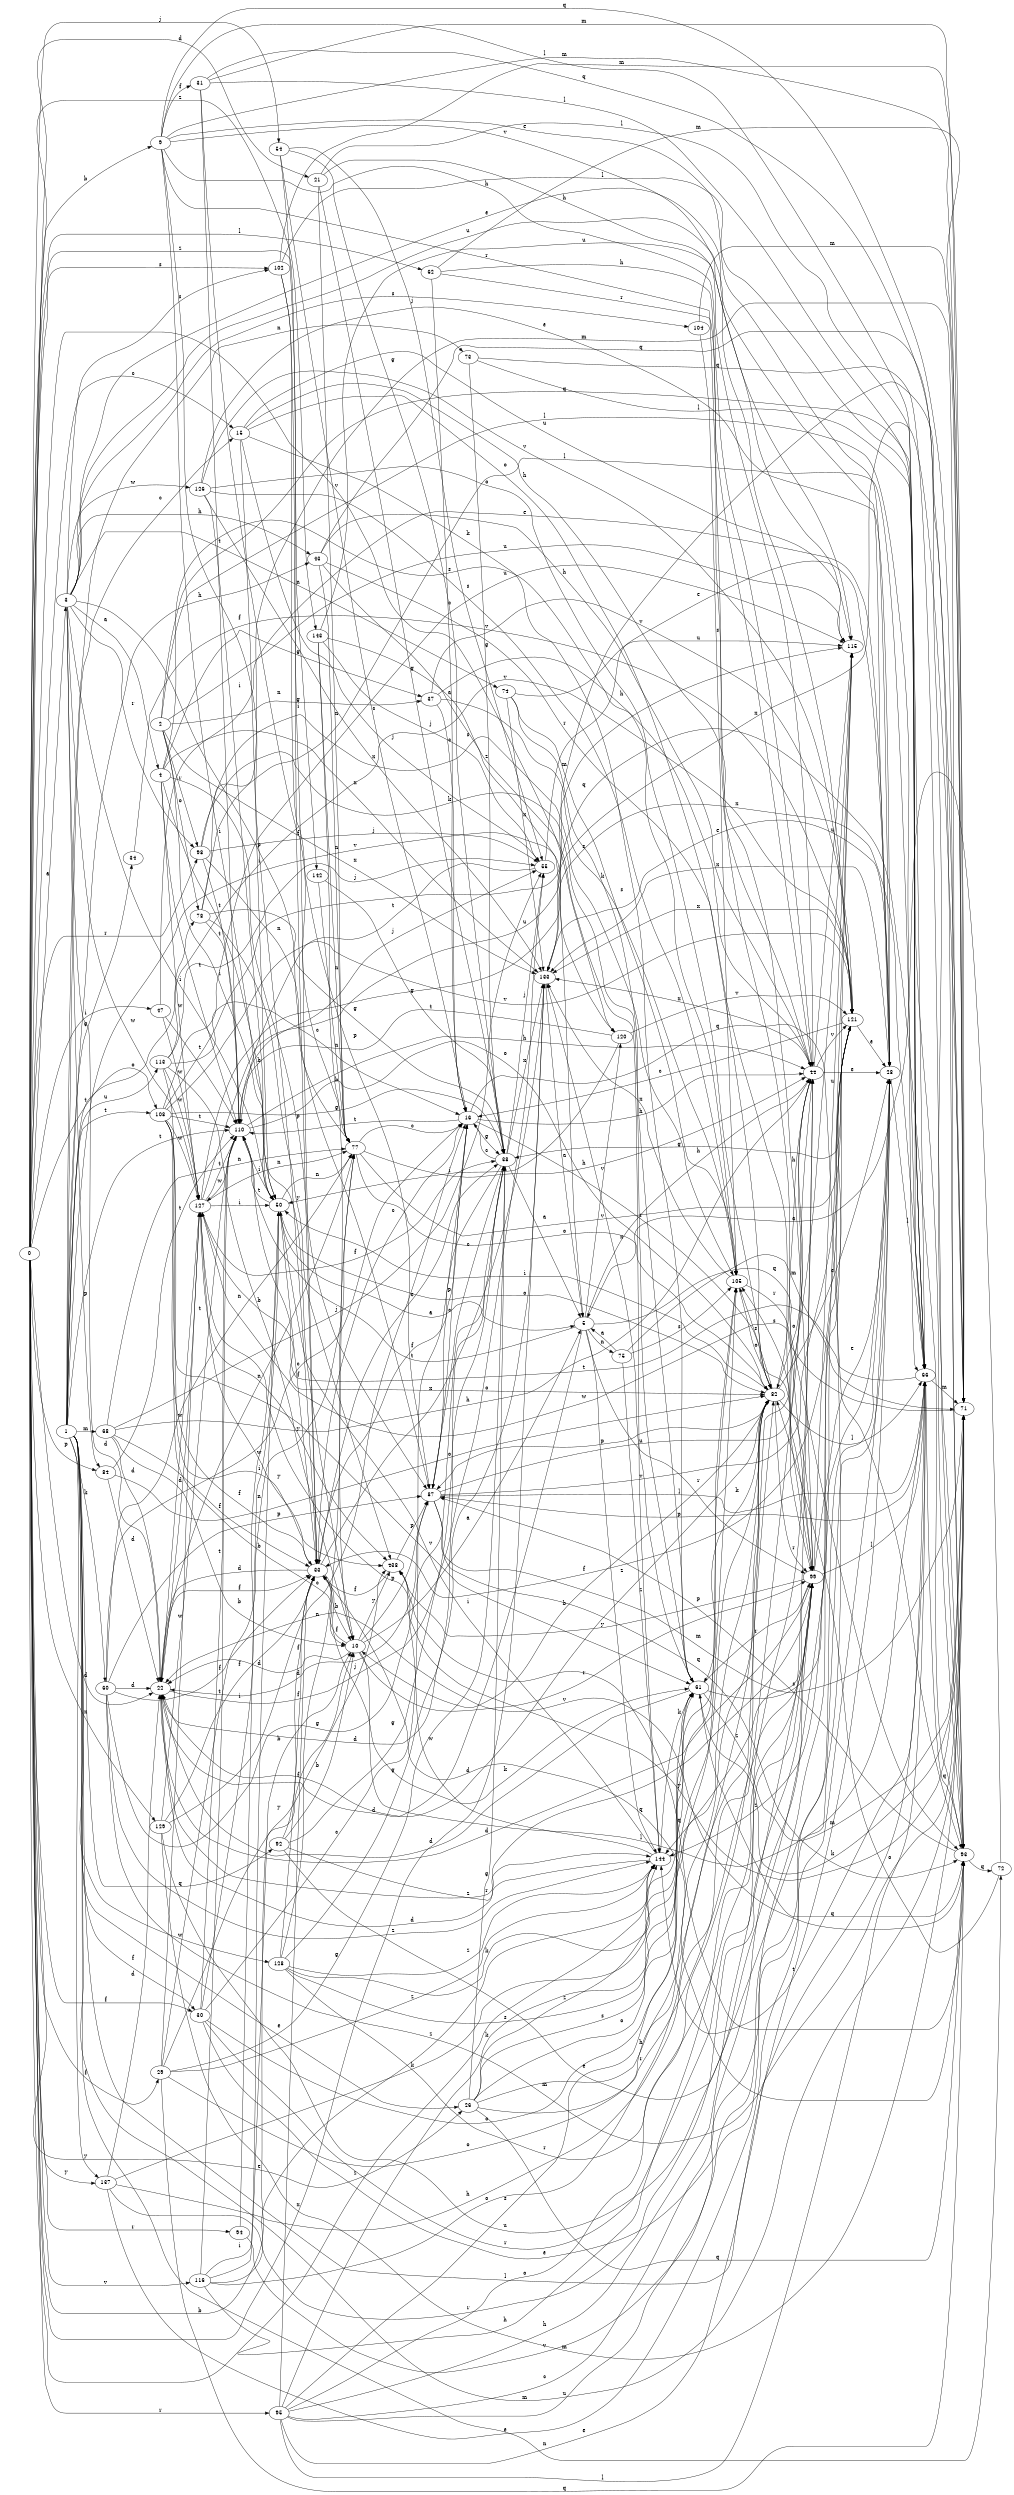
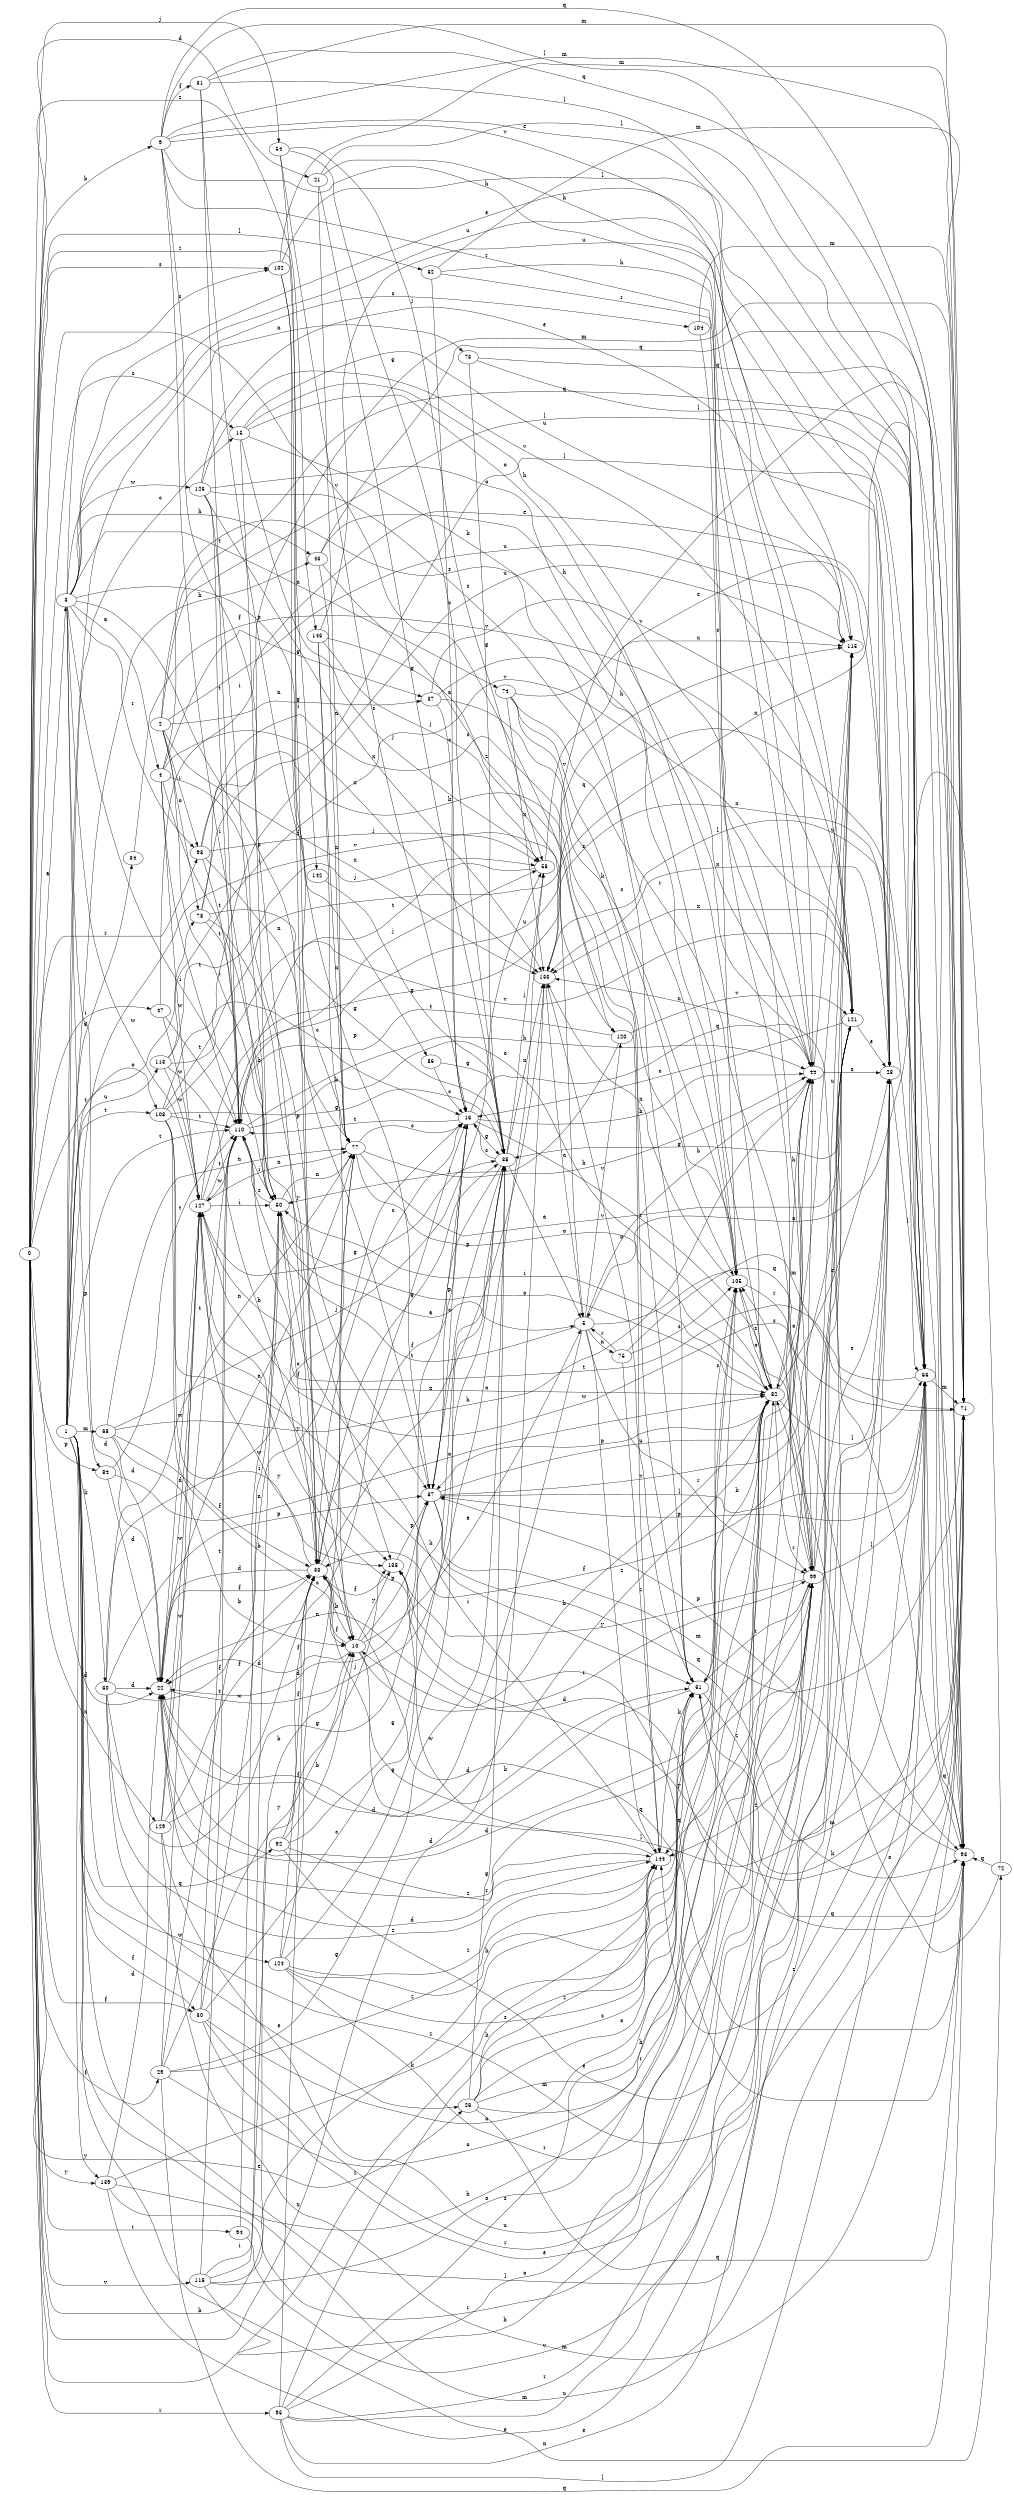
(565, 765) -> (565, 765)
(718, 831) -> (718, 831)
none -> (224, 838)
(545, 867) -> (545, 867)
(333, 1024) -> none
(735, 1036) -> (733, 1078)
(829, 1046) -> none
none -> (431, 1062)
(185, 1157) -> (183, 1534)
(259, 1191) -> (259, 1191)
(468, 1245) -> (468, 1245)
(355, 1252) -> (355, 1252)
(412, 1295) -> (412, 1295)
(603, 1333) -> (603, 1333)
(844, 1433) -> (715, 1457)
(486, 1473) -> none
(206, 1475) -> none
(431, 1543) -> (431, 1543)
(393, 1566) -> (393, 1566)
(240, 1696) -> (240, 1696)
(565, 1700) -> (565, 1700)
(977, 1868) -> (984, 1863)
(742, 1952) -> none
(279, 1964) -> (279, 1964)
(794, 1970) -> (794, 1970)
(106, 2183) -> (106, 2183)
(545, 2377) -> (545, 2377)
